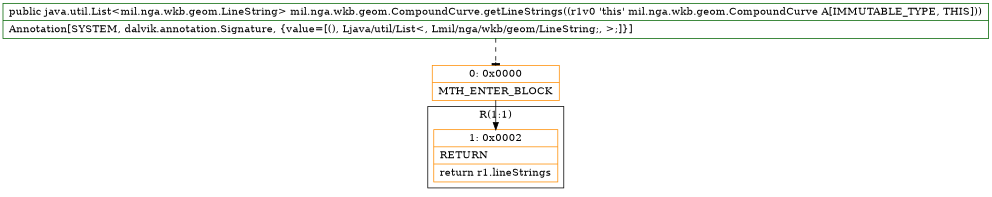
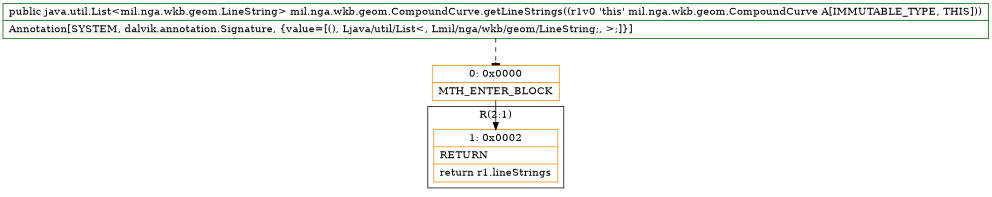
(496, 115) -> (496, 115)
